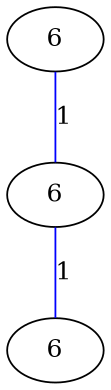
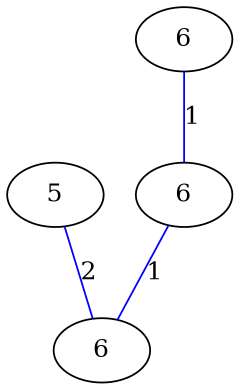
none -> (55, 195)
